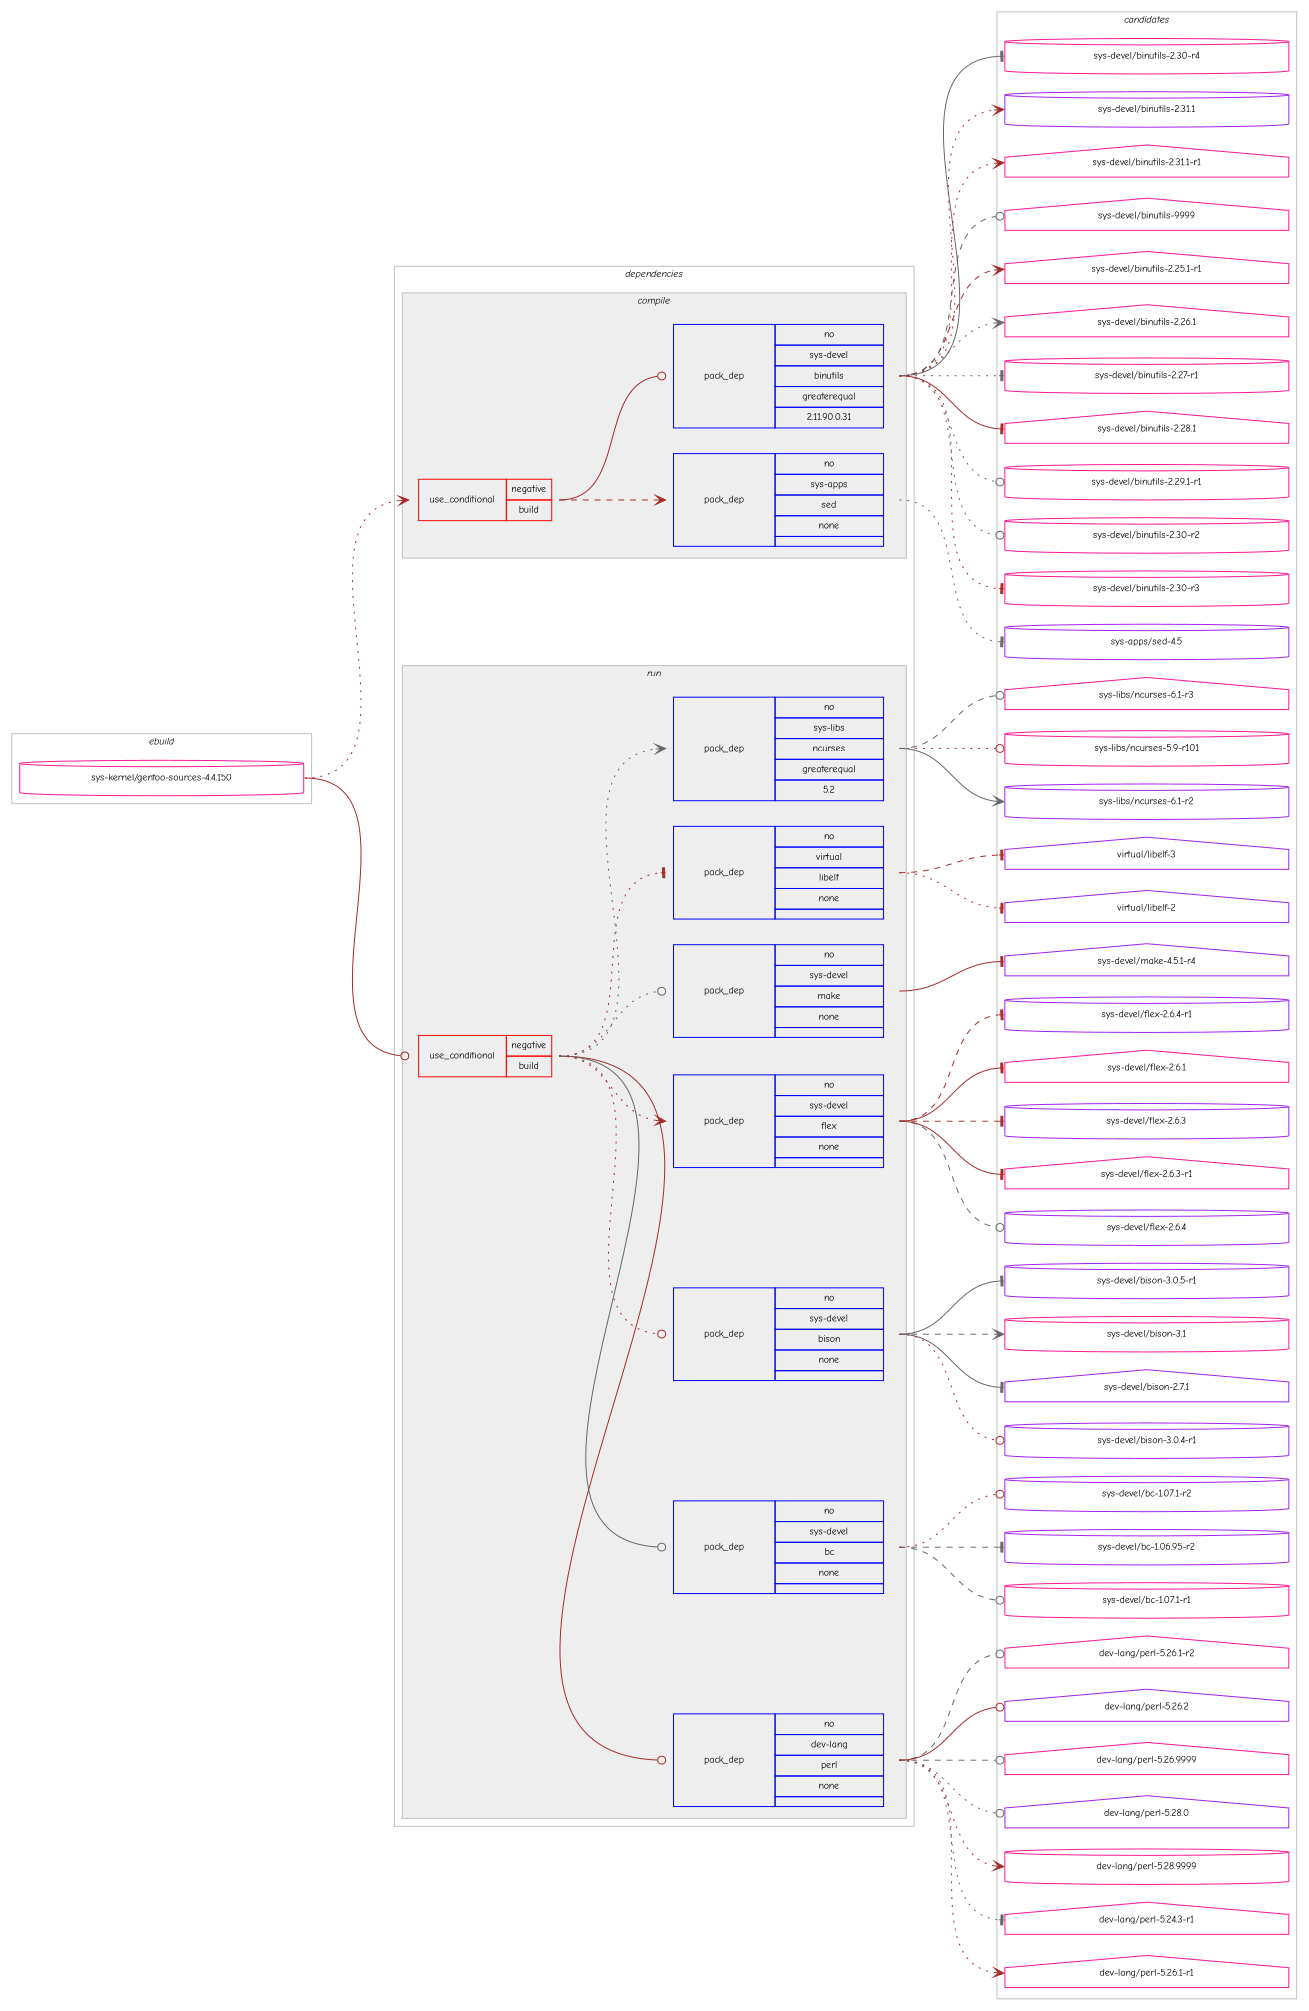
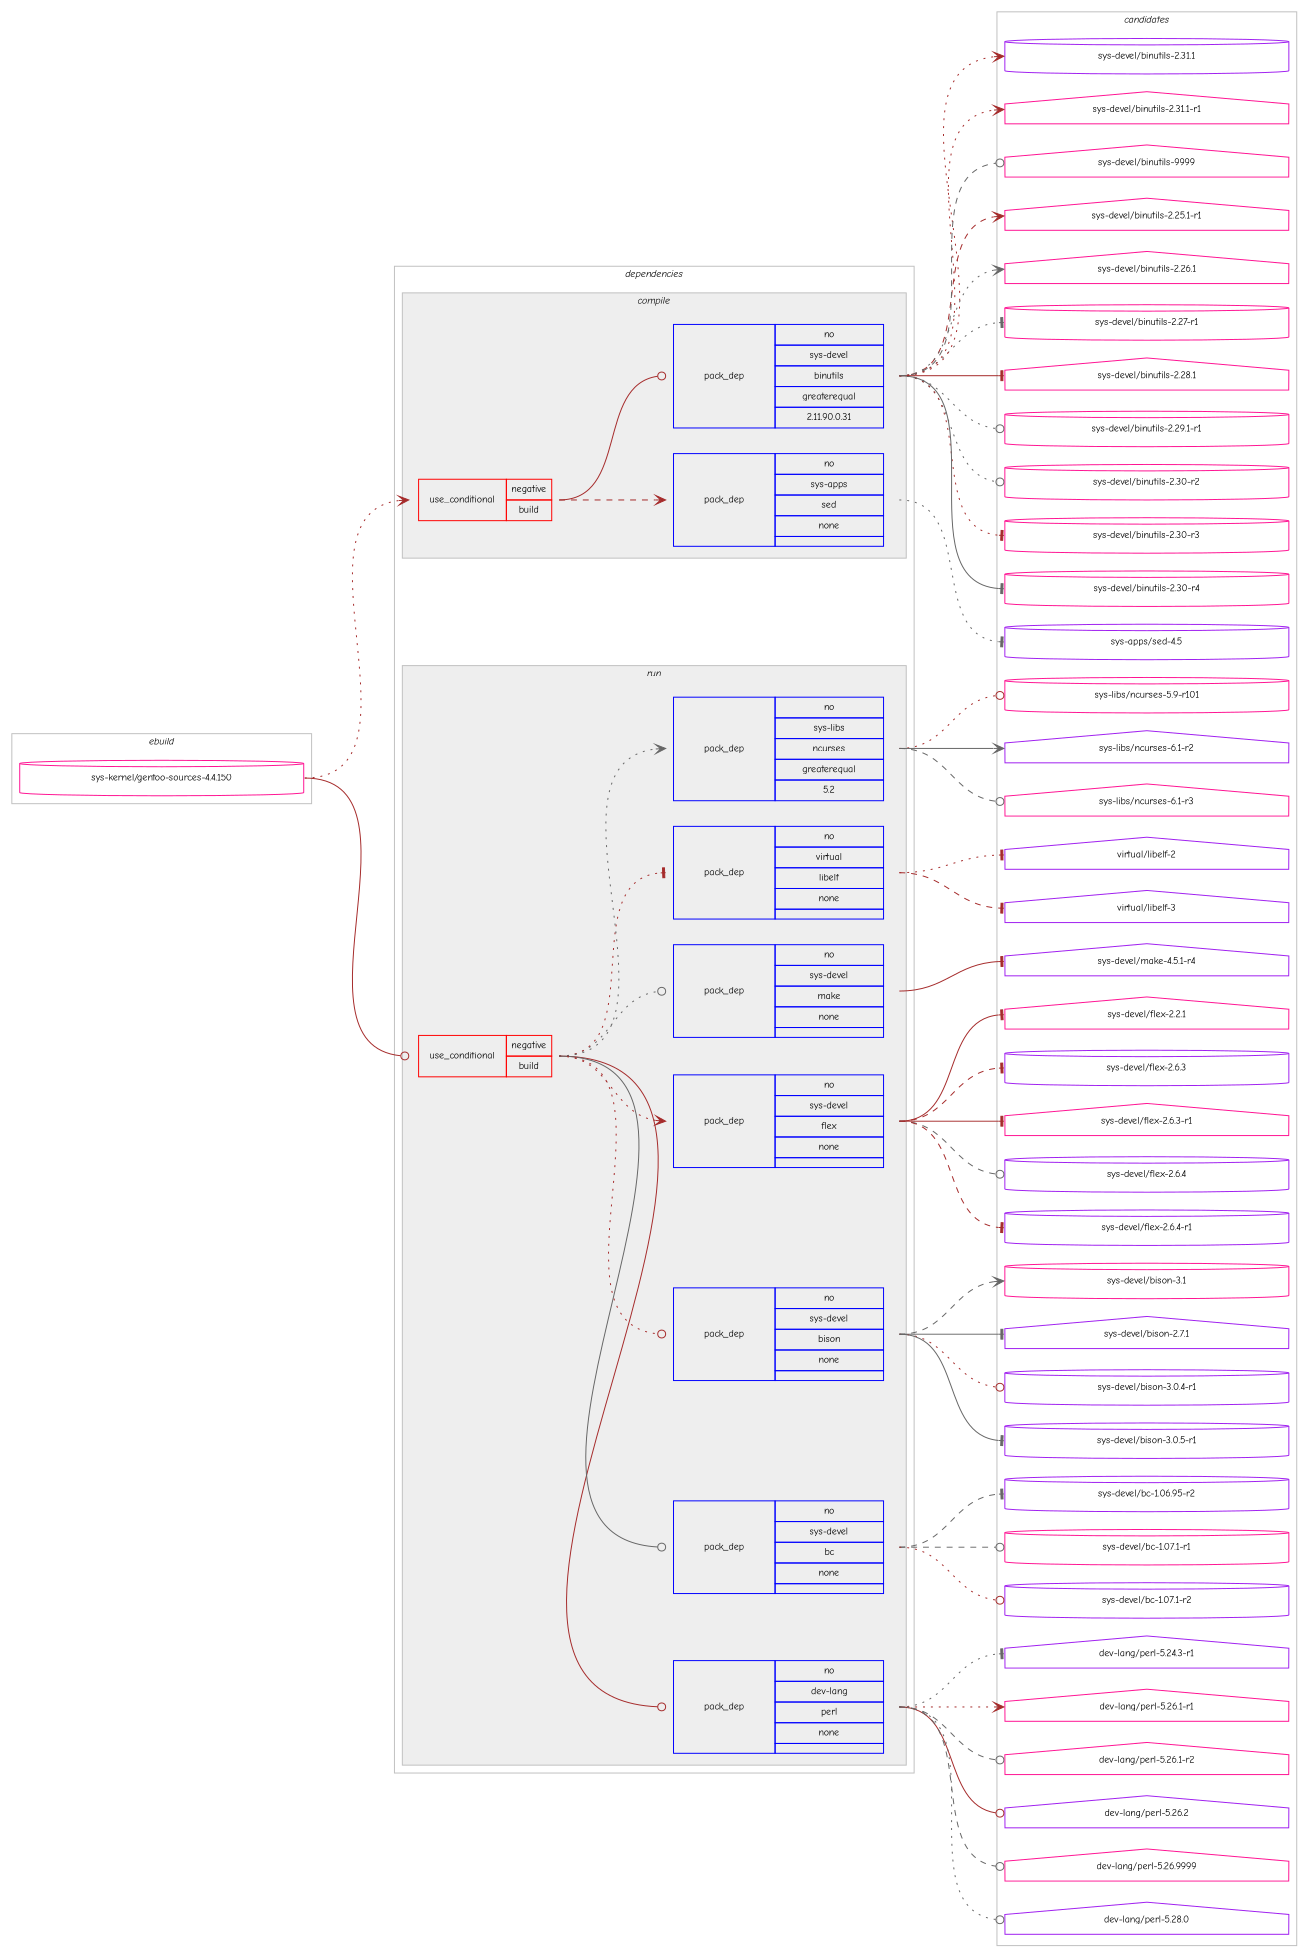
(1147, 802) -> (1147, 748)
(1147, 1068) -> (1147, 1015)
(1147, 1867) -> none
(1147, 1920) -> (1147, 1654)
